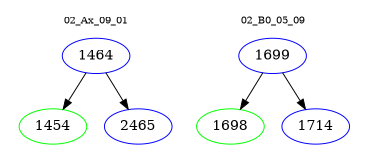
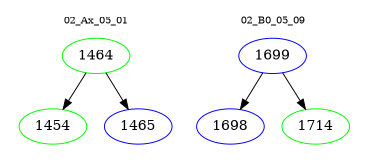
(96, 21) -> (96, 21)
(96, 56) -> (96, 56)
(138, 126) -> (138, 126)
(230, 126) -> (230, 126)
(316, 126) -> (316, 126)
